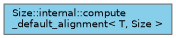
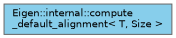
(88, 19) -> (88, 19)
